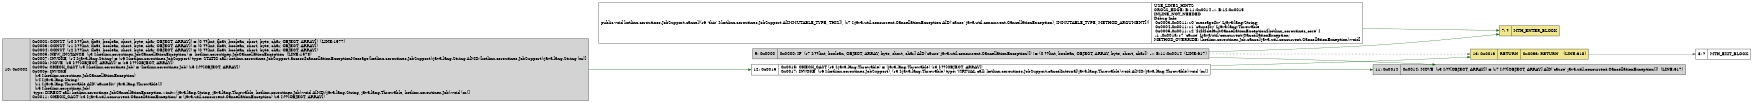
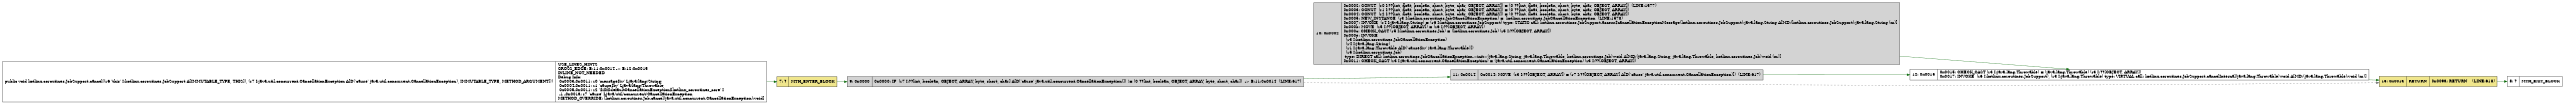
(1353, 46) -> (841, 82)
(1641, 54) -> (2501, 81)
(1290, 70) -> (1835, 75)
